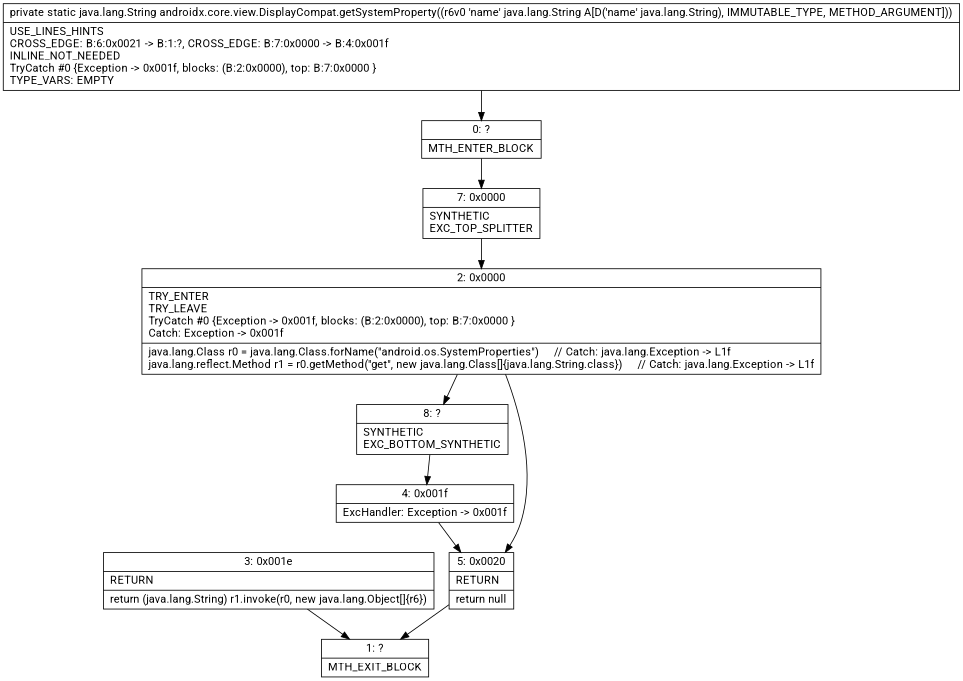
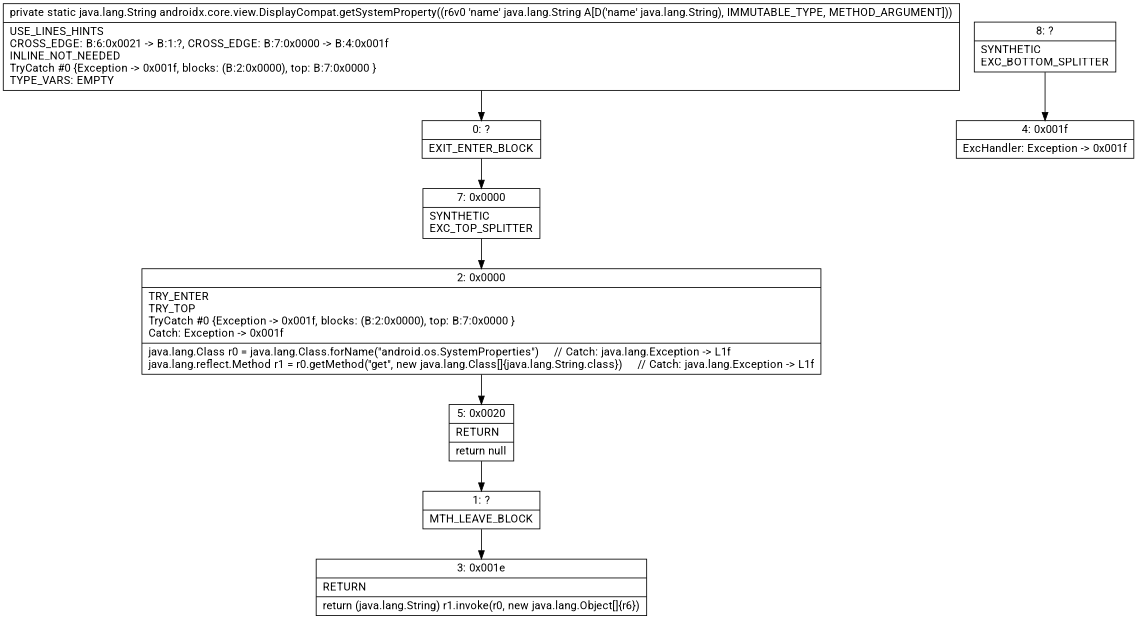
(481, 148) -> (481, 148)
(178, 309) -> (172, 309)
(452, 386) -> none
(432, 445) -> (1045, 62)
(447, 534) -> none
(325, 622) -> (481, 540)
(375, 667) -> (481, 519)
